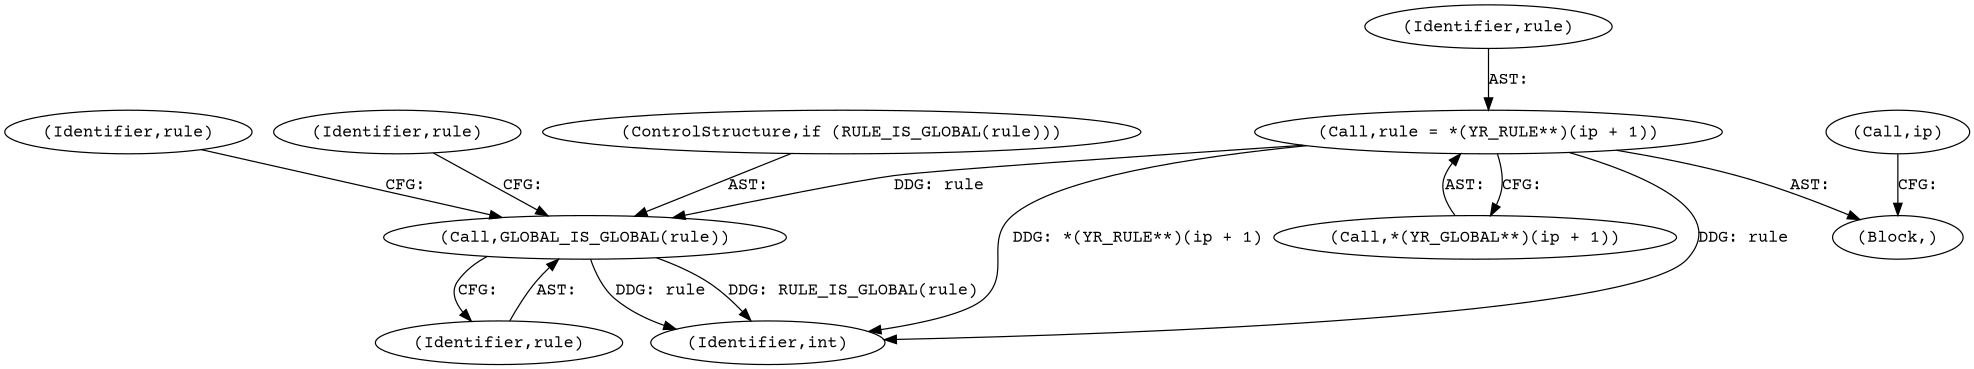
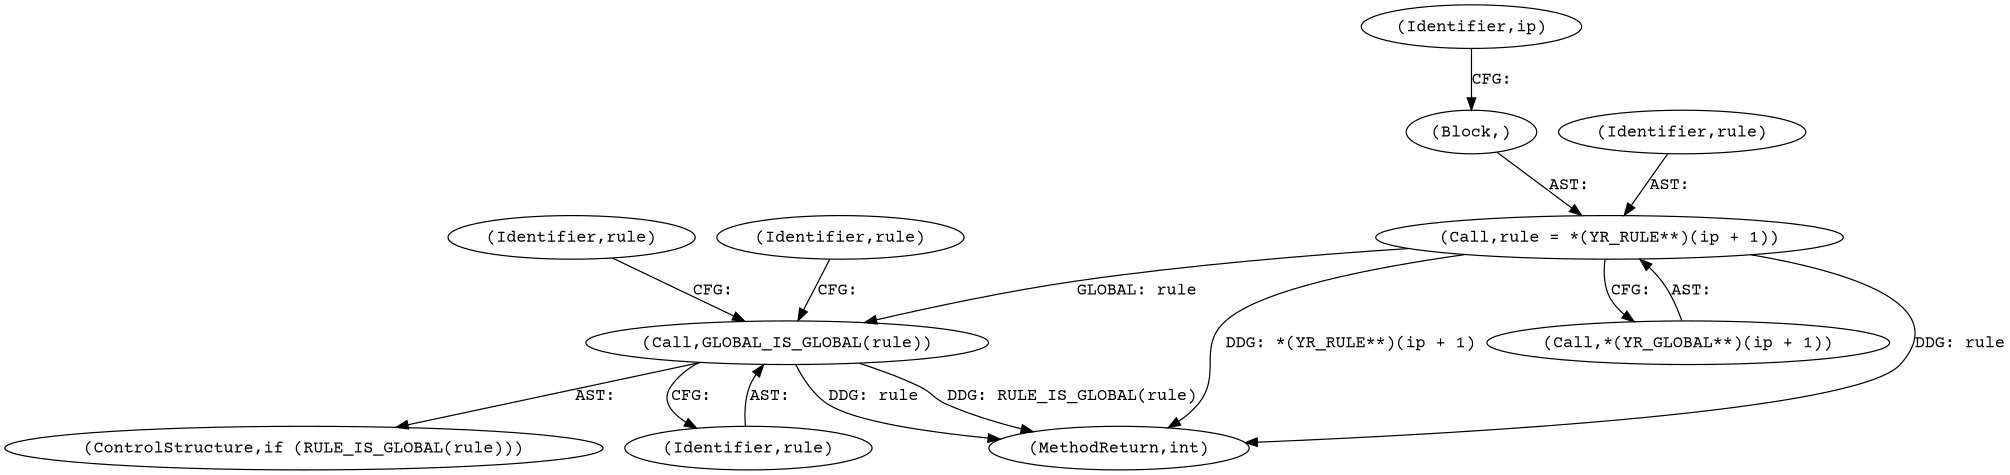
(1898, 132) -> (1472, 27)
(1734, 175) -> (1535, 180)
(719, 183) -> (554, 394)
(939, 185) -> (1137, 290)
(768, 343) -> (1119, 448)
